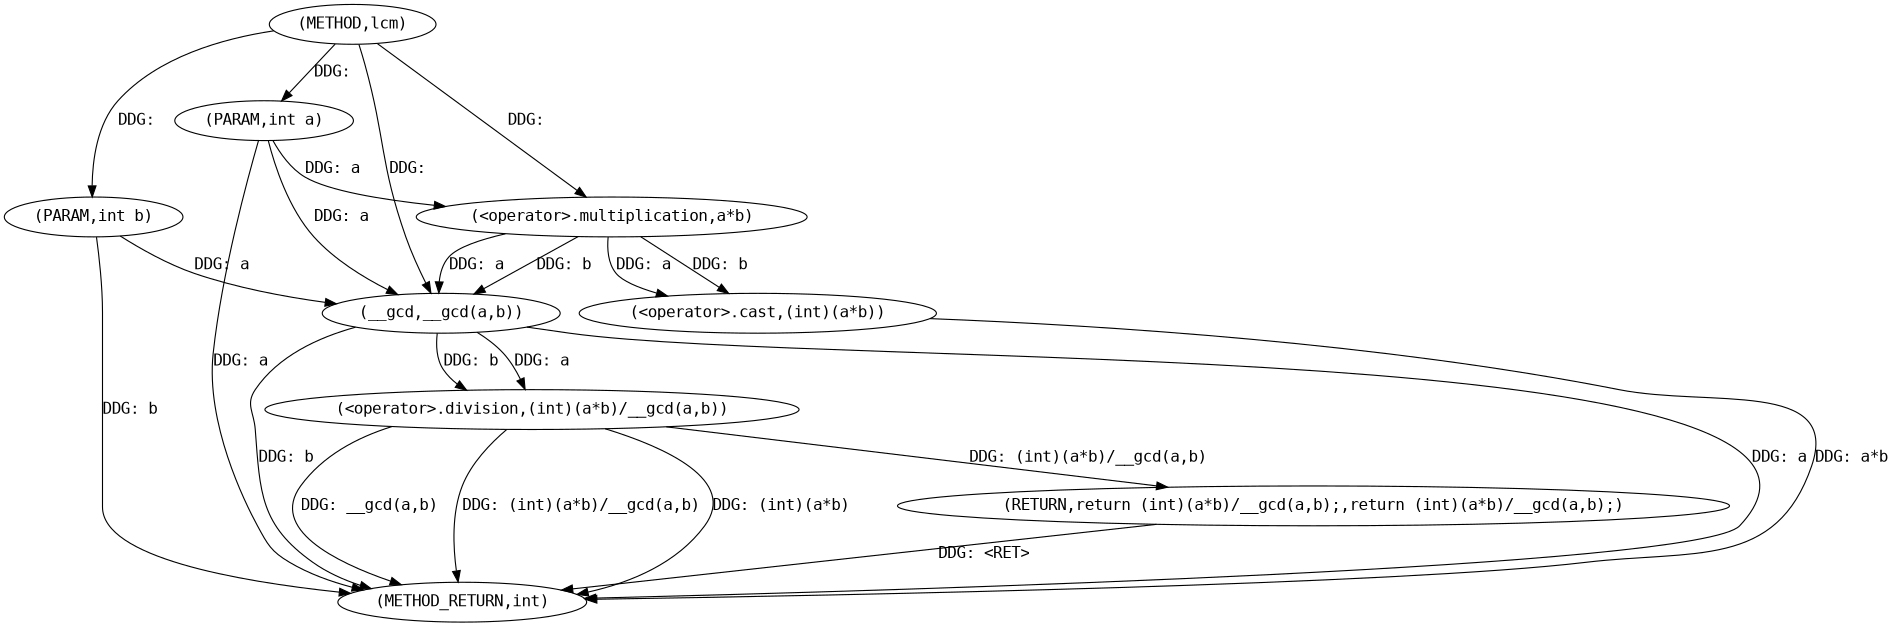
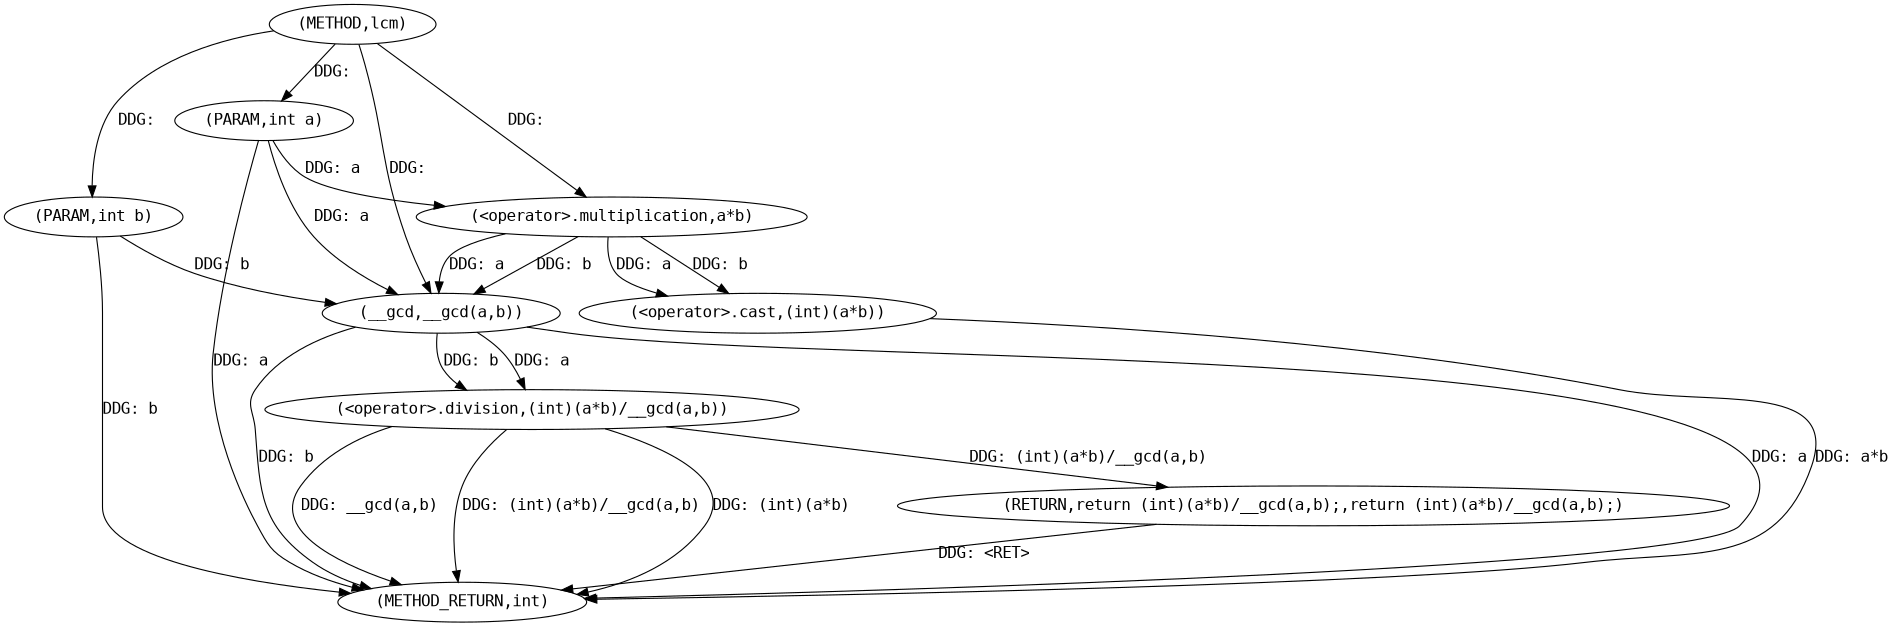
(222, 265) -> (222, 265)
